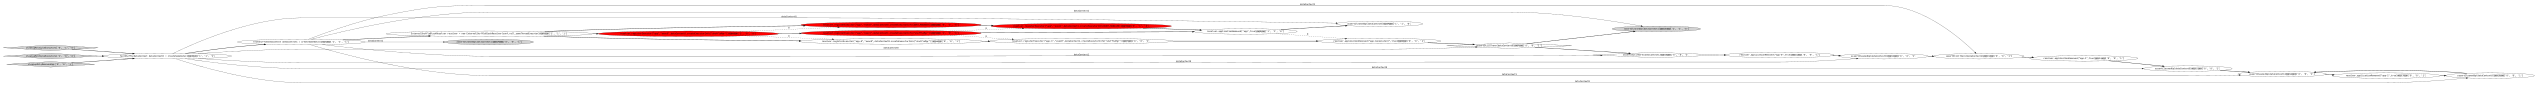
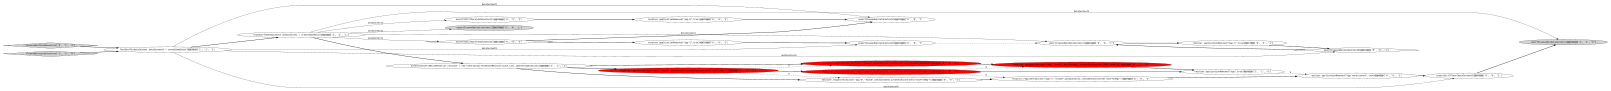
(1379, 24) -> none
(1509, 46) -> (1469, 76)
(1582, 50) -> none
(1656, 55) -> (489, 20)
(1930, 56) -> (673, 36)
(1979, 56) -> (489, 42)
(51, 64) -> none
(2234, 71) -> (985, 43)
(2490, 76) -> (1357, 50)
